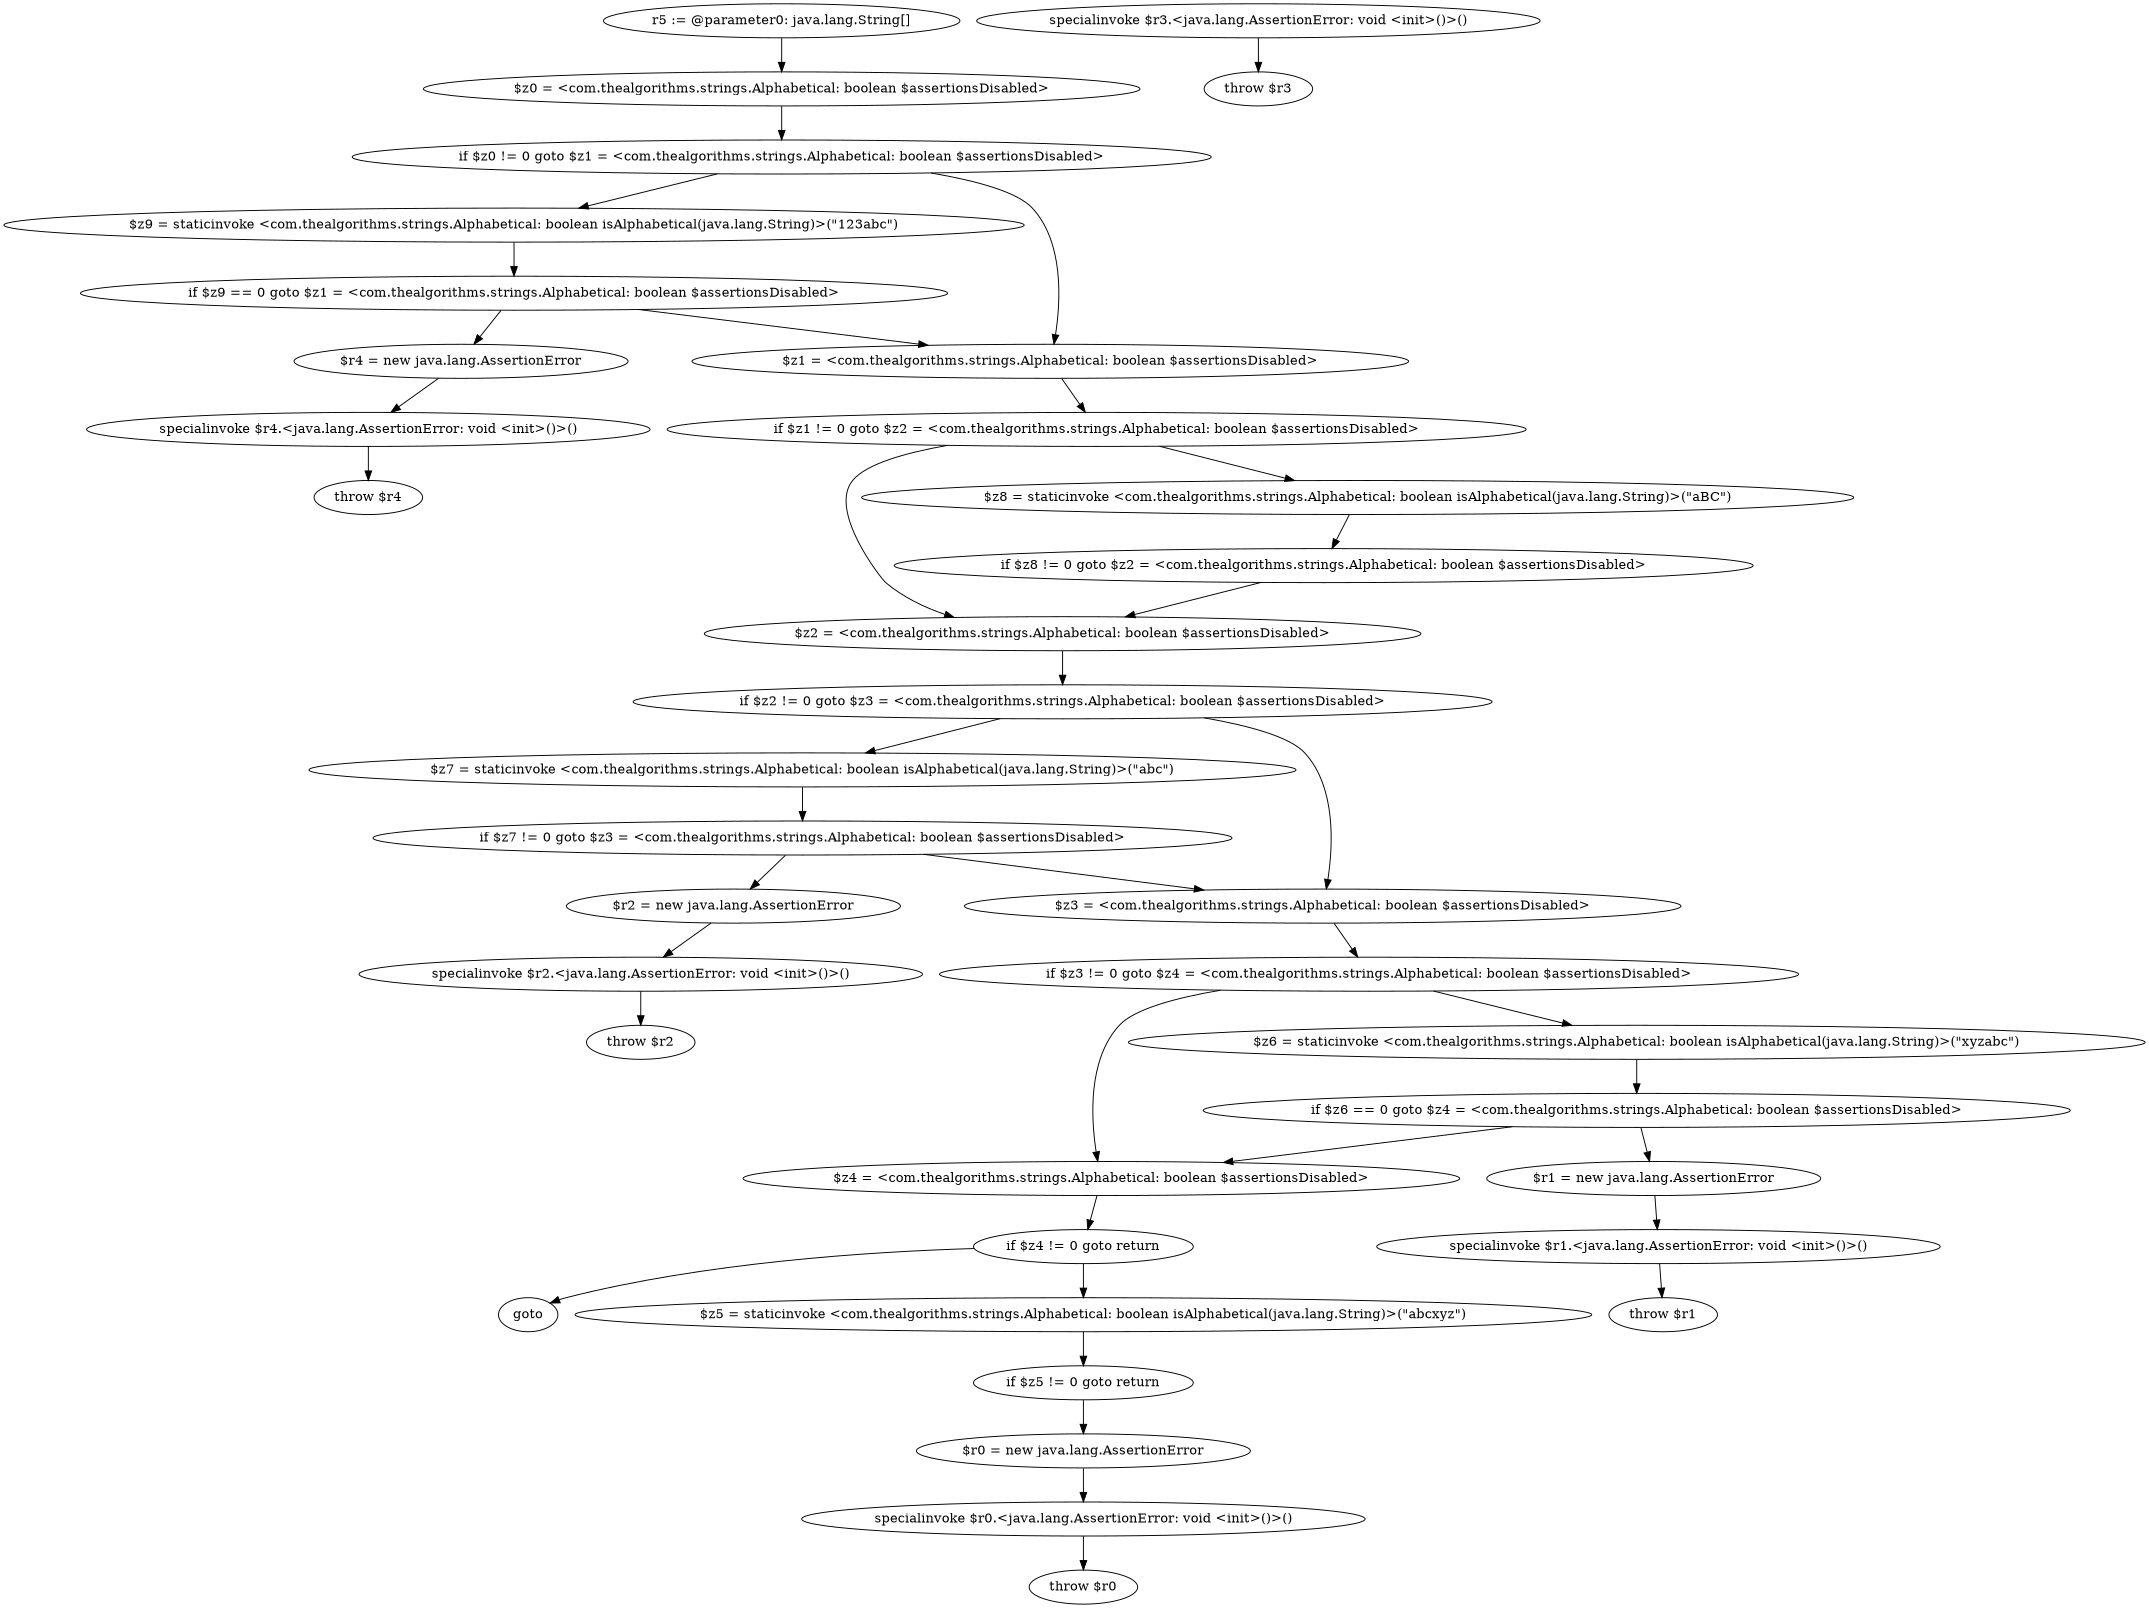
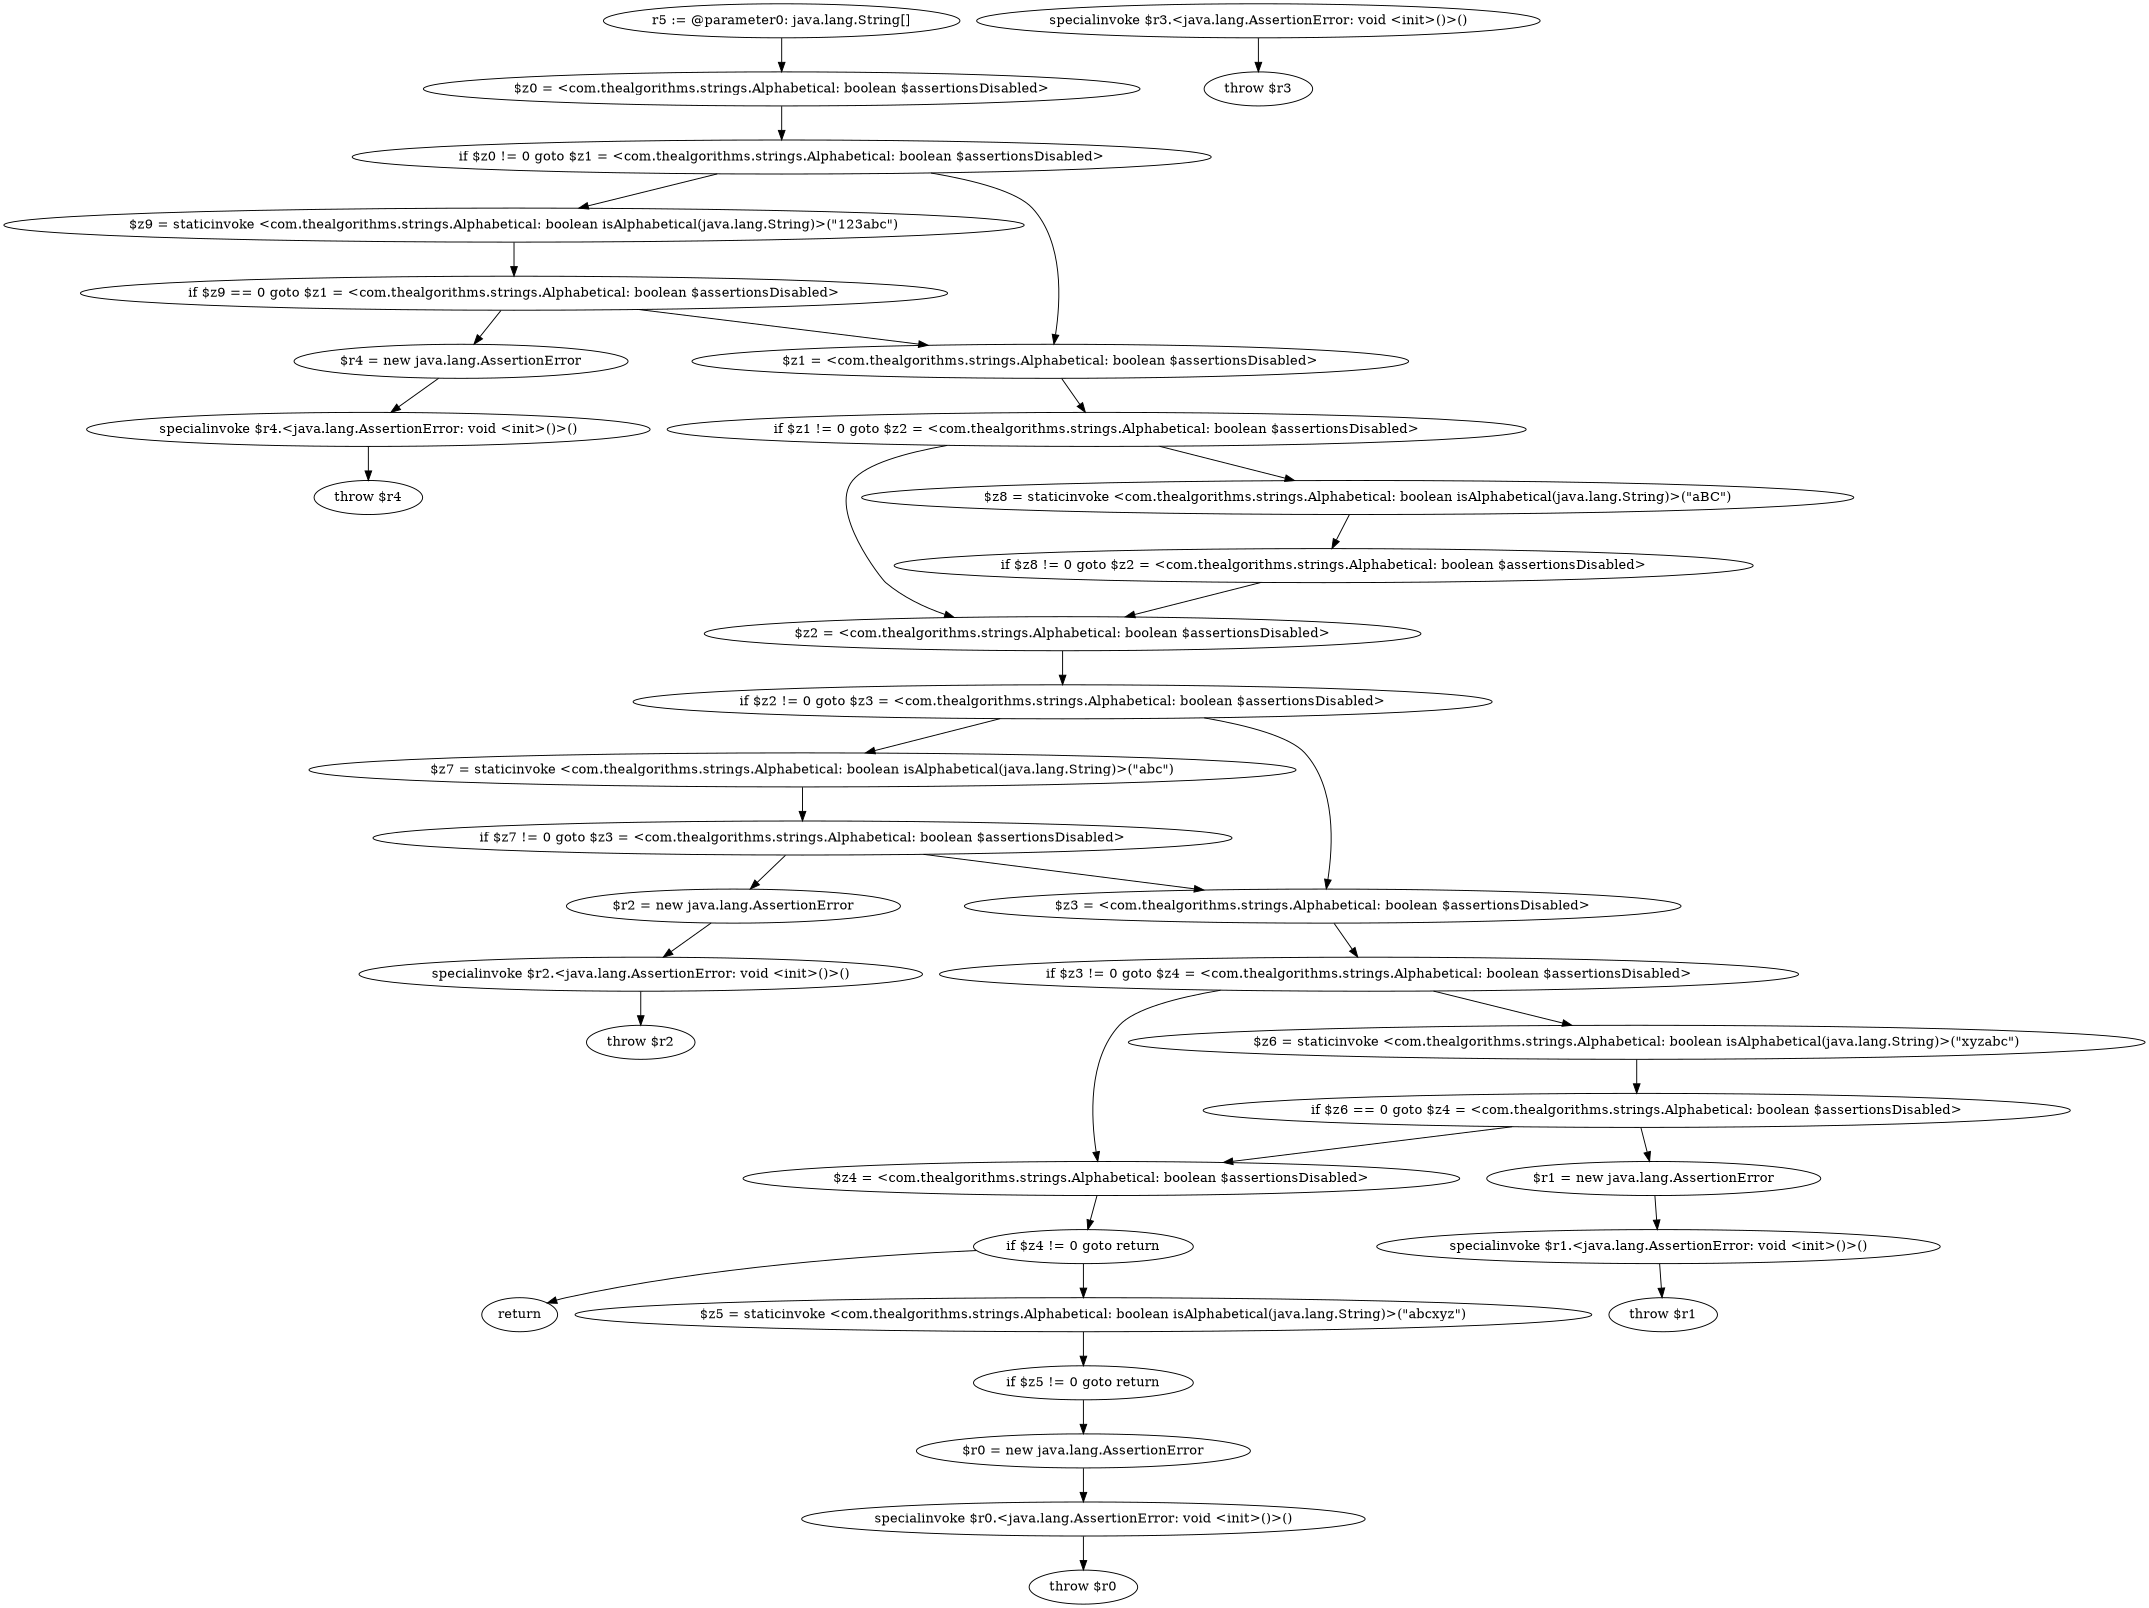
(528, 1315) -> (520, 1315)
